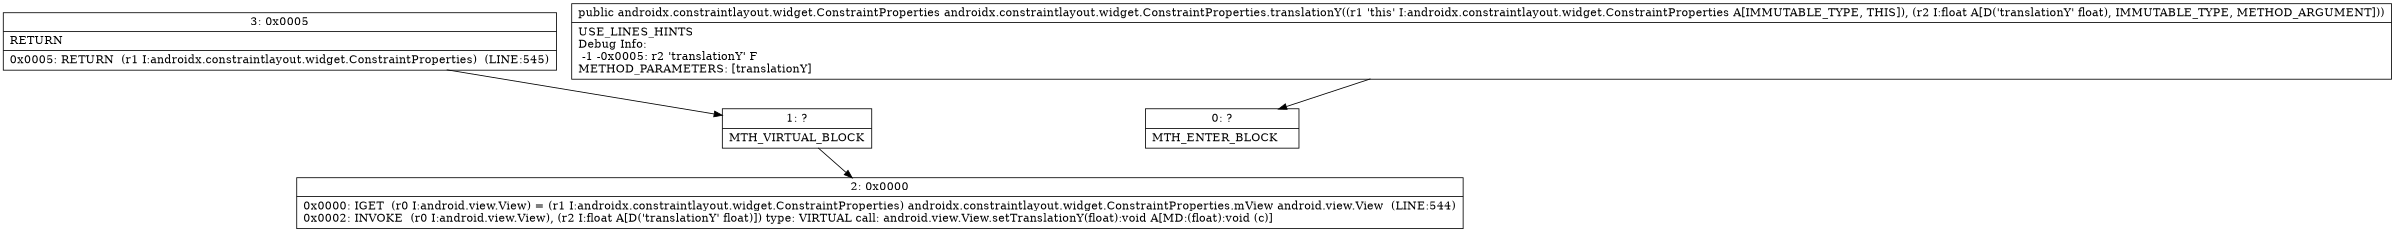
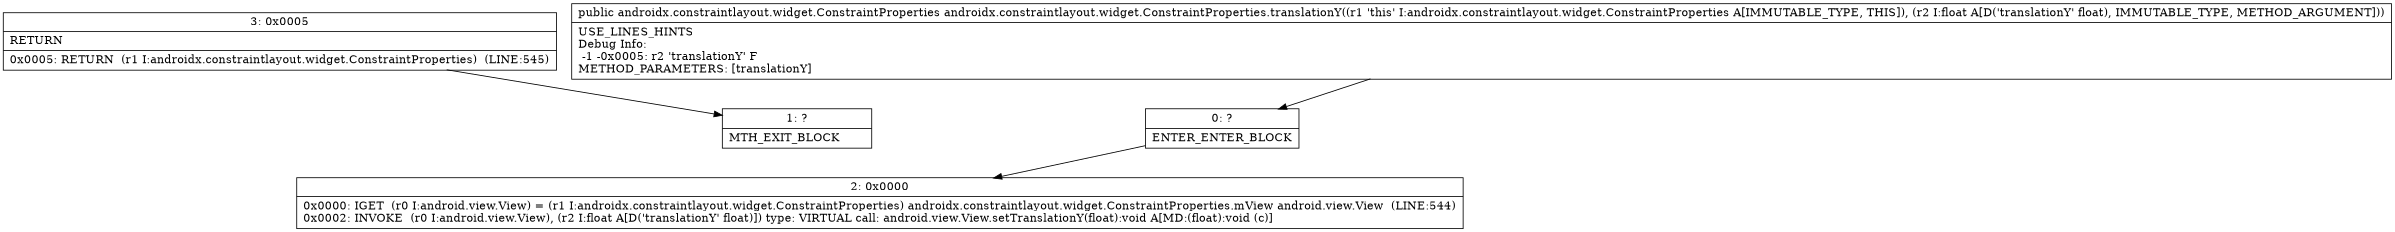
(797, 138) -> (785, 138)
(1215, 138) -> (1222, 138)
(832, 160) -> (1074, 161)
